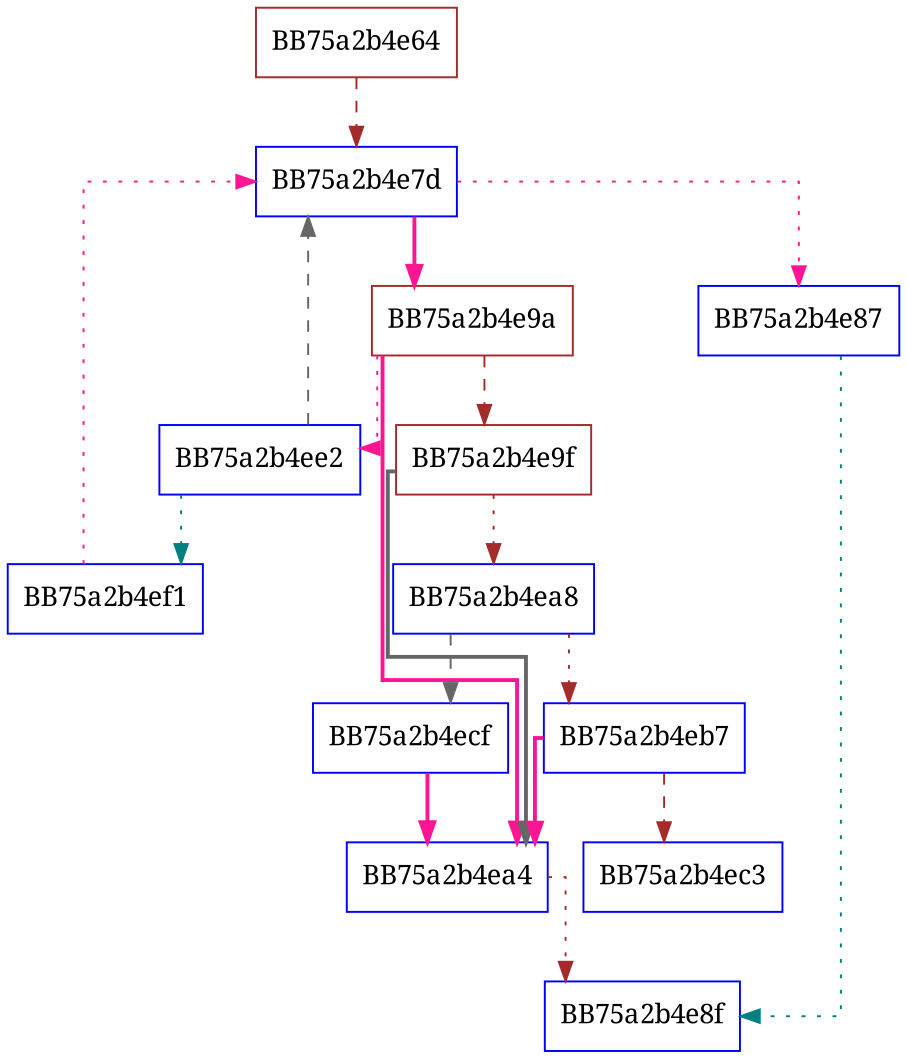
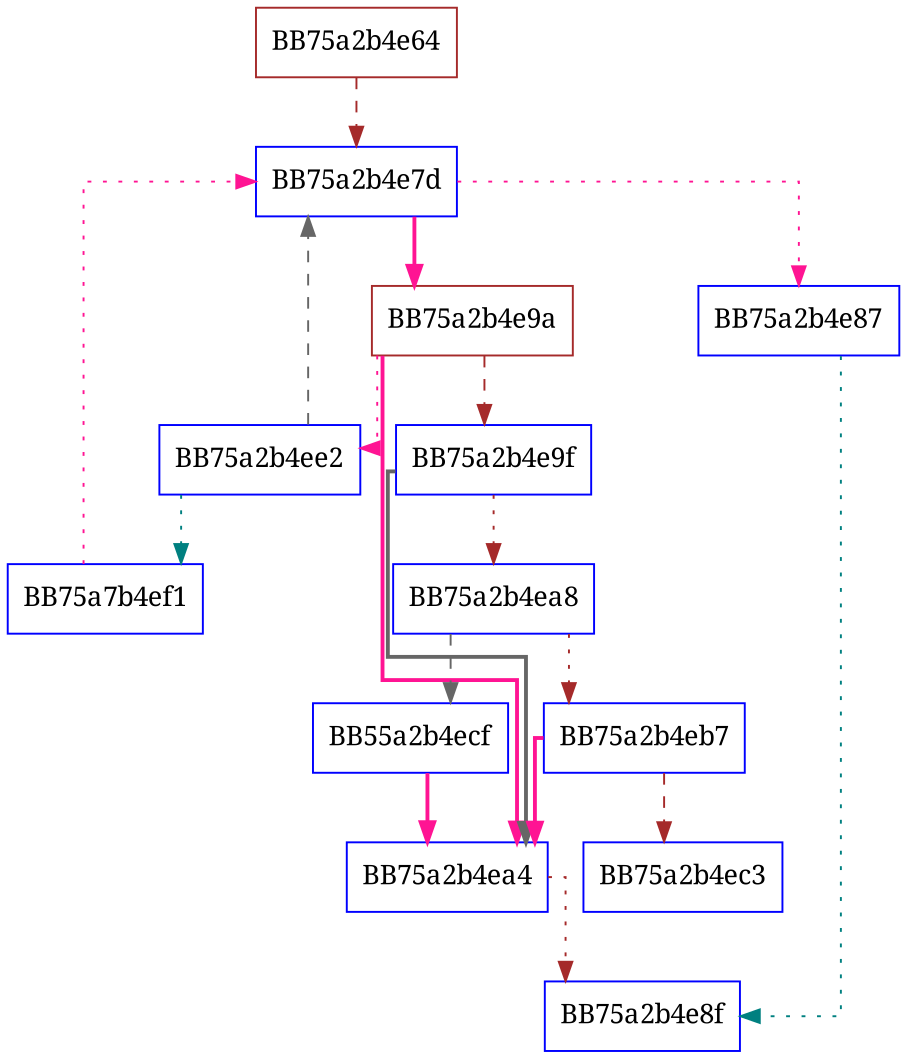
(494, 460) -> (494, 460)
(105, 599) -> (105, 599)
(411, 738) -> (411, 738)
